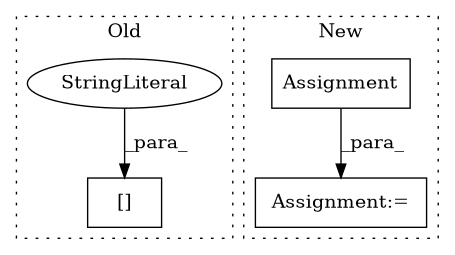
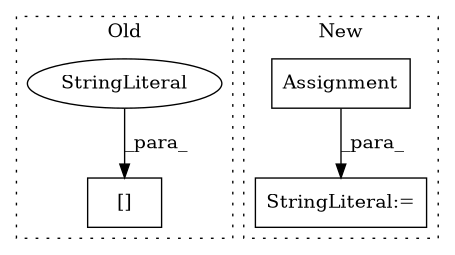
(341, 203) -> (341, 203)
